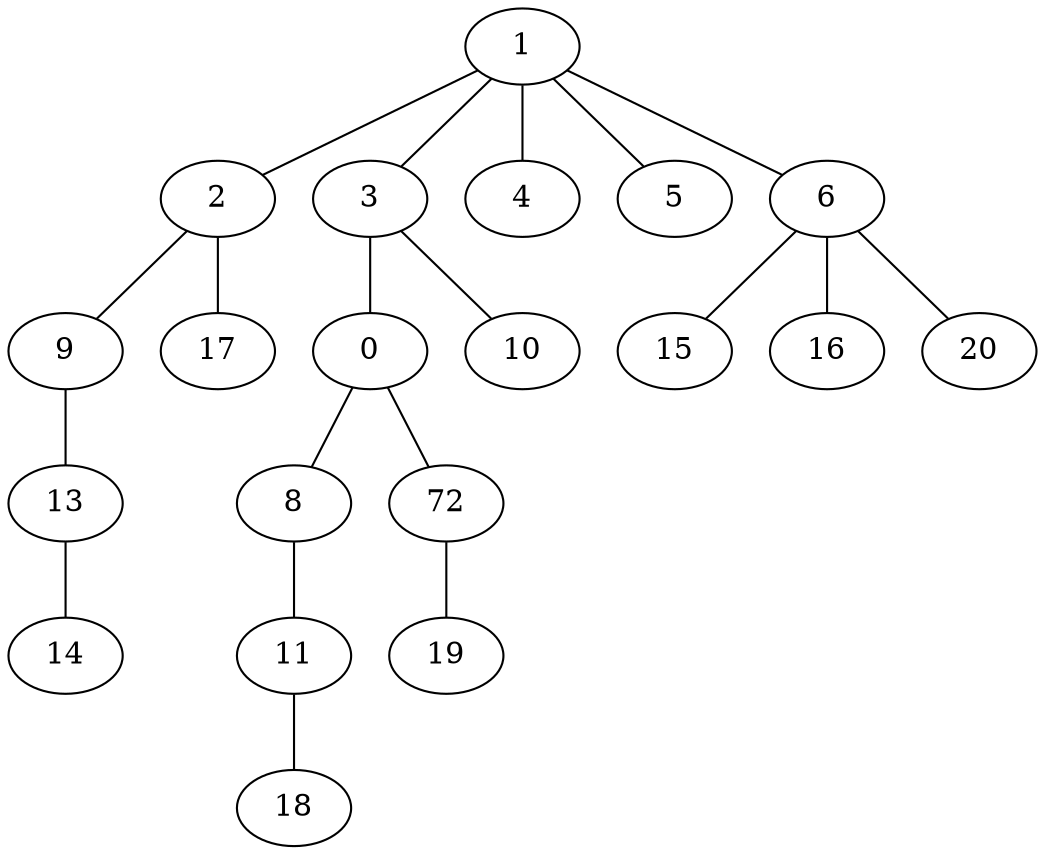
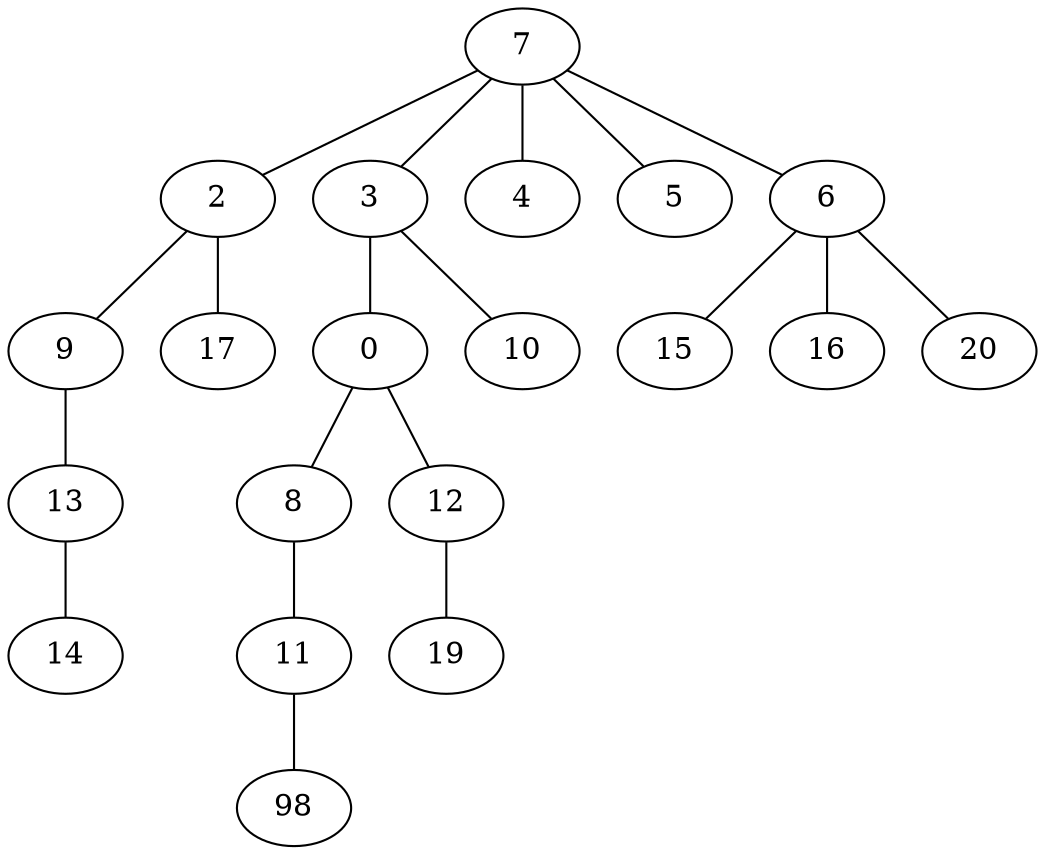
(522, 47) -> (522, 47)
(446, 503) -> (446, 503)
(294, 808) -> (294, 808)
